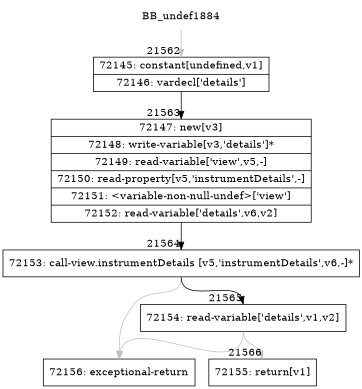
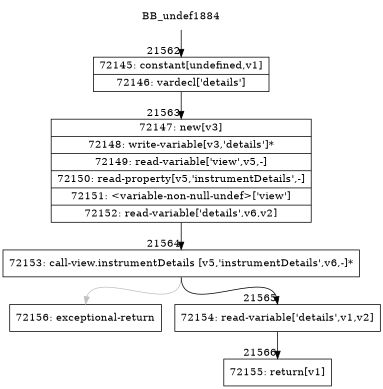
(181, 40) -> (181, 40)
(250, 343) -> (278, 341)
(185, 346) -> none
